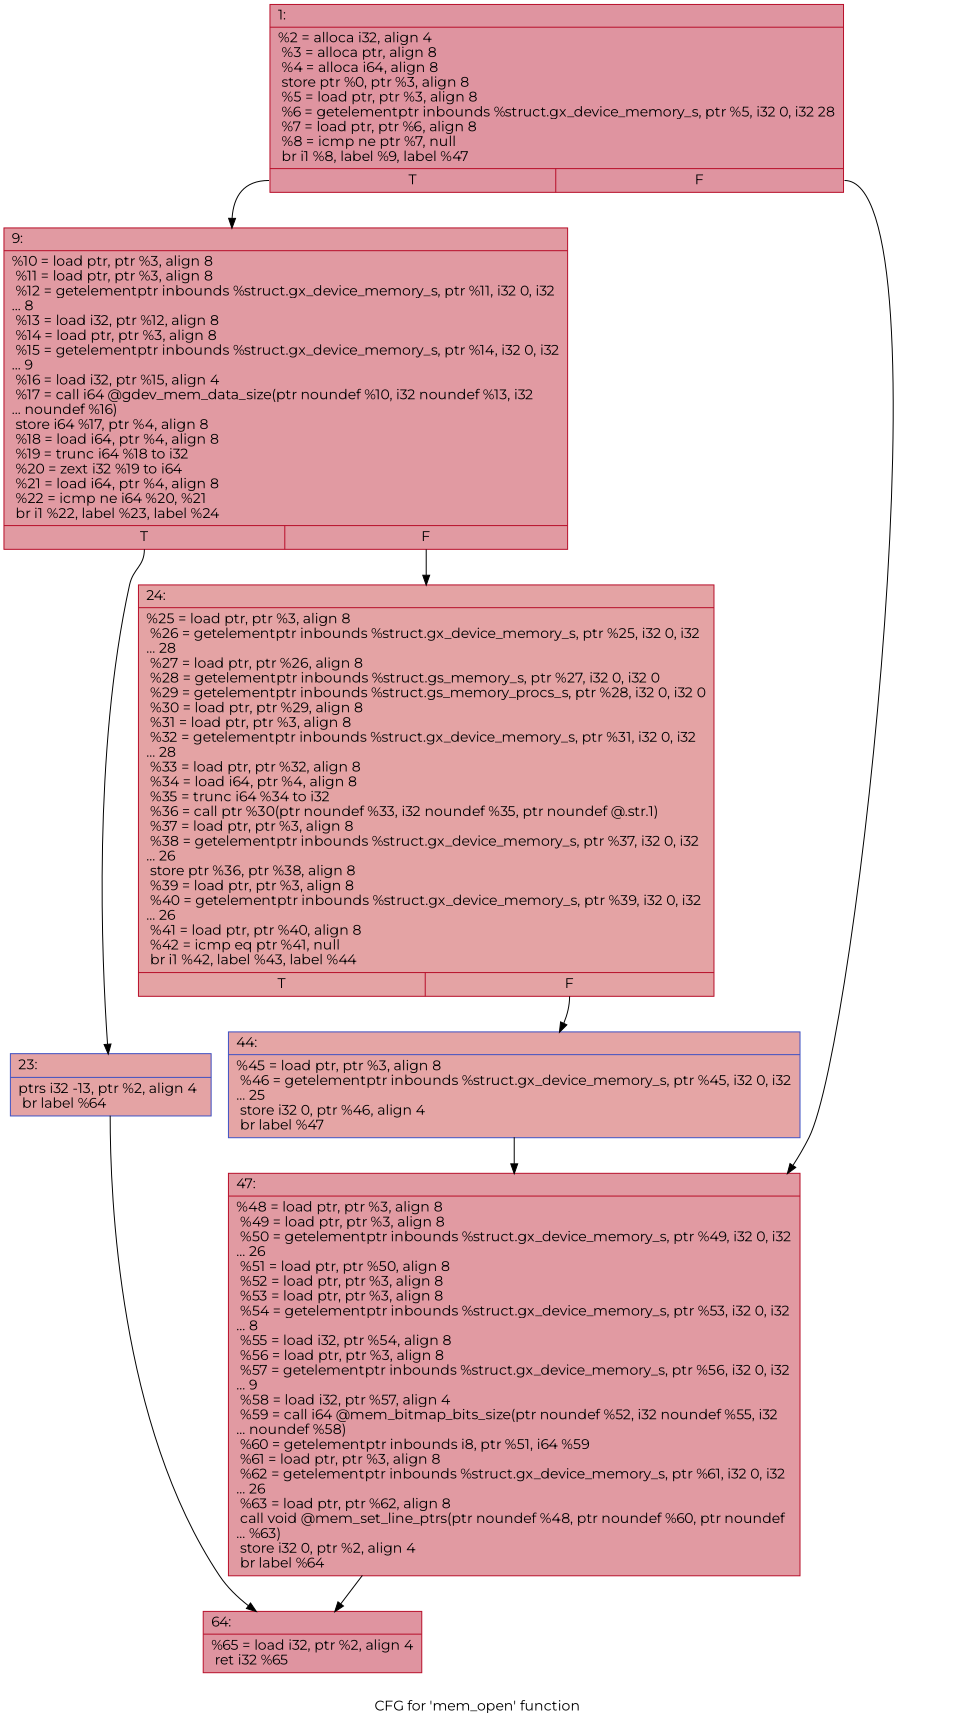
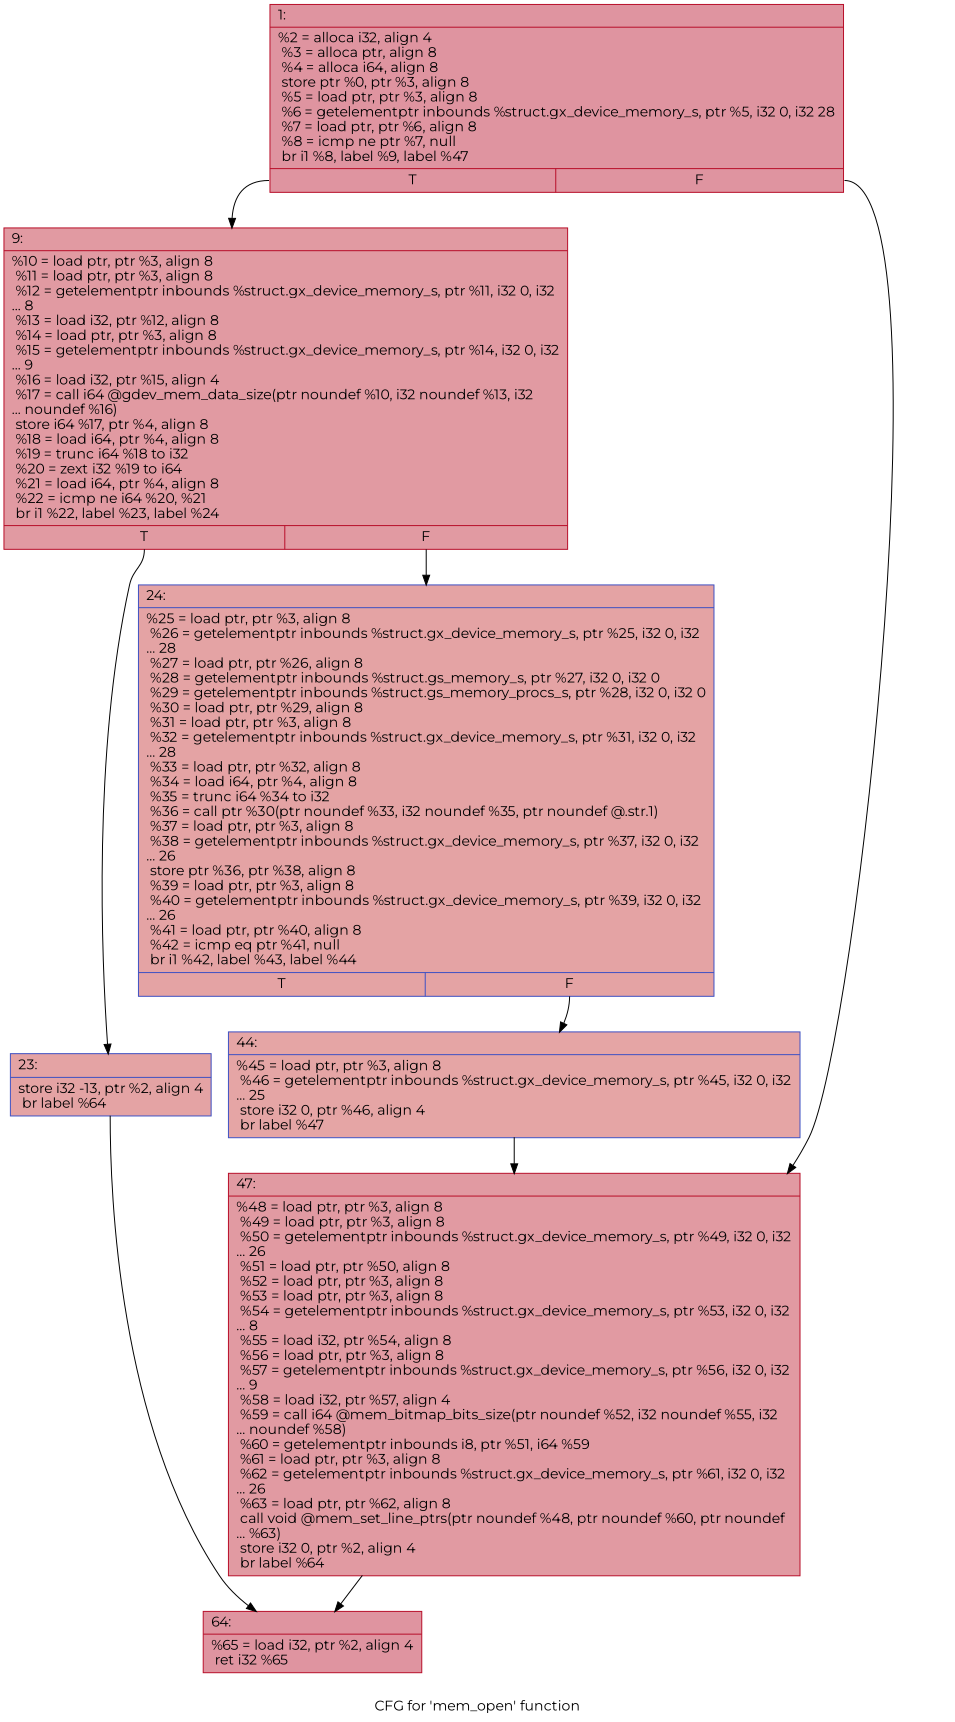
(426, 791) -> (426, 791)
(108, 1089) -> (111, 1089)
